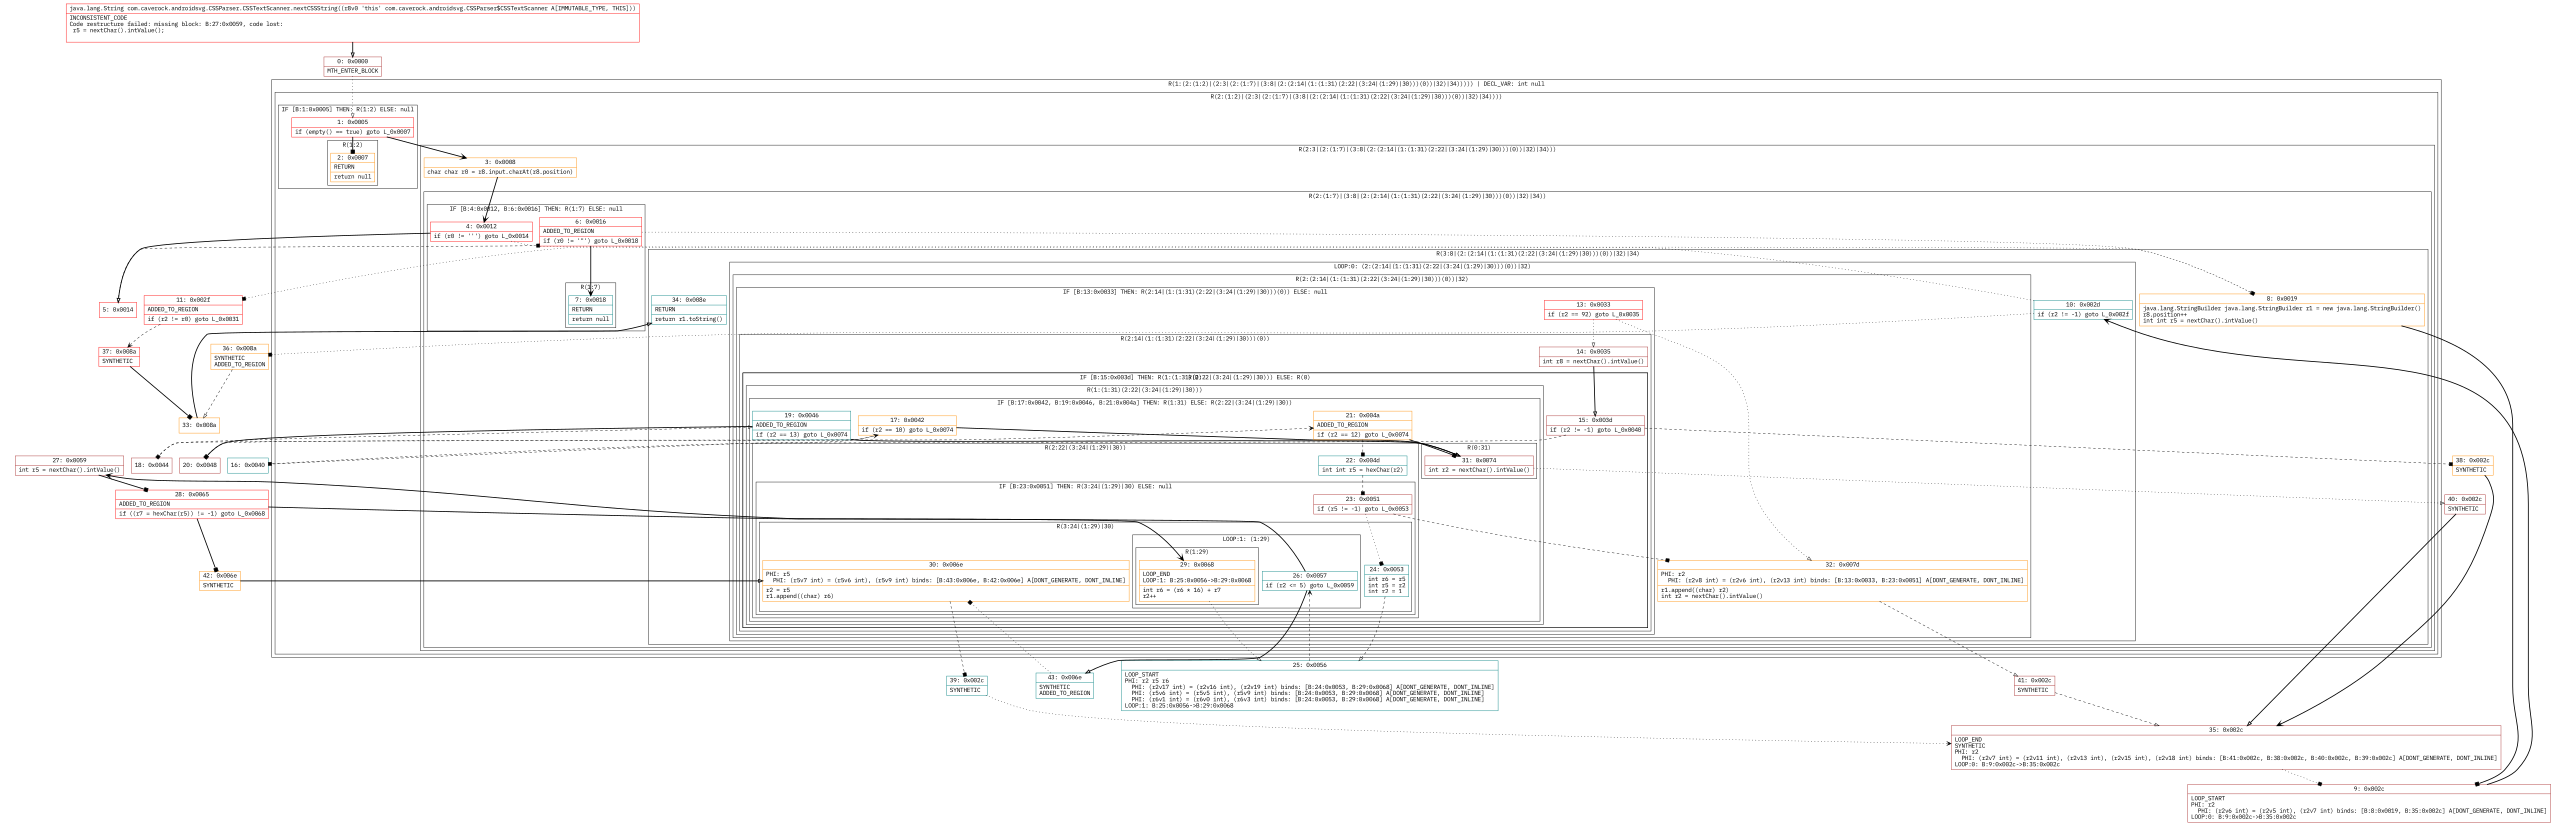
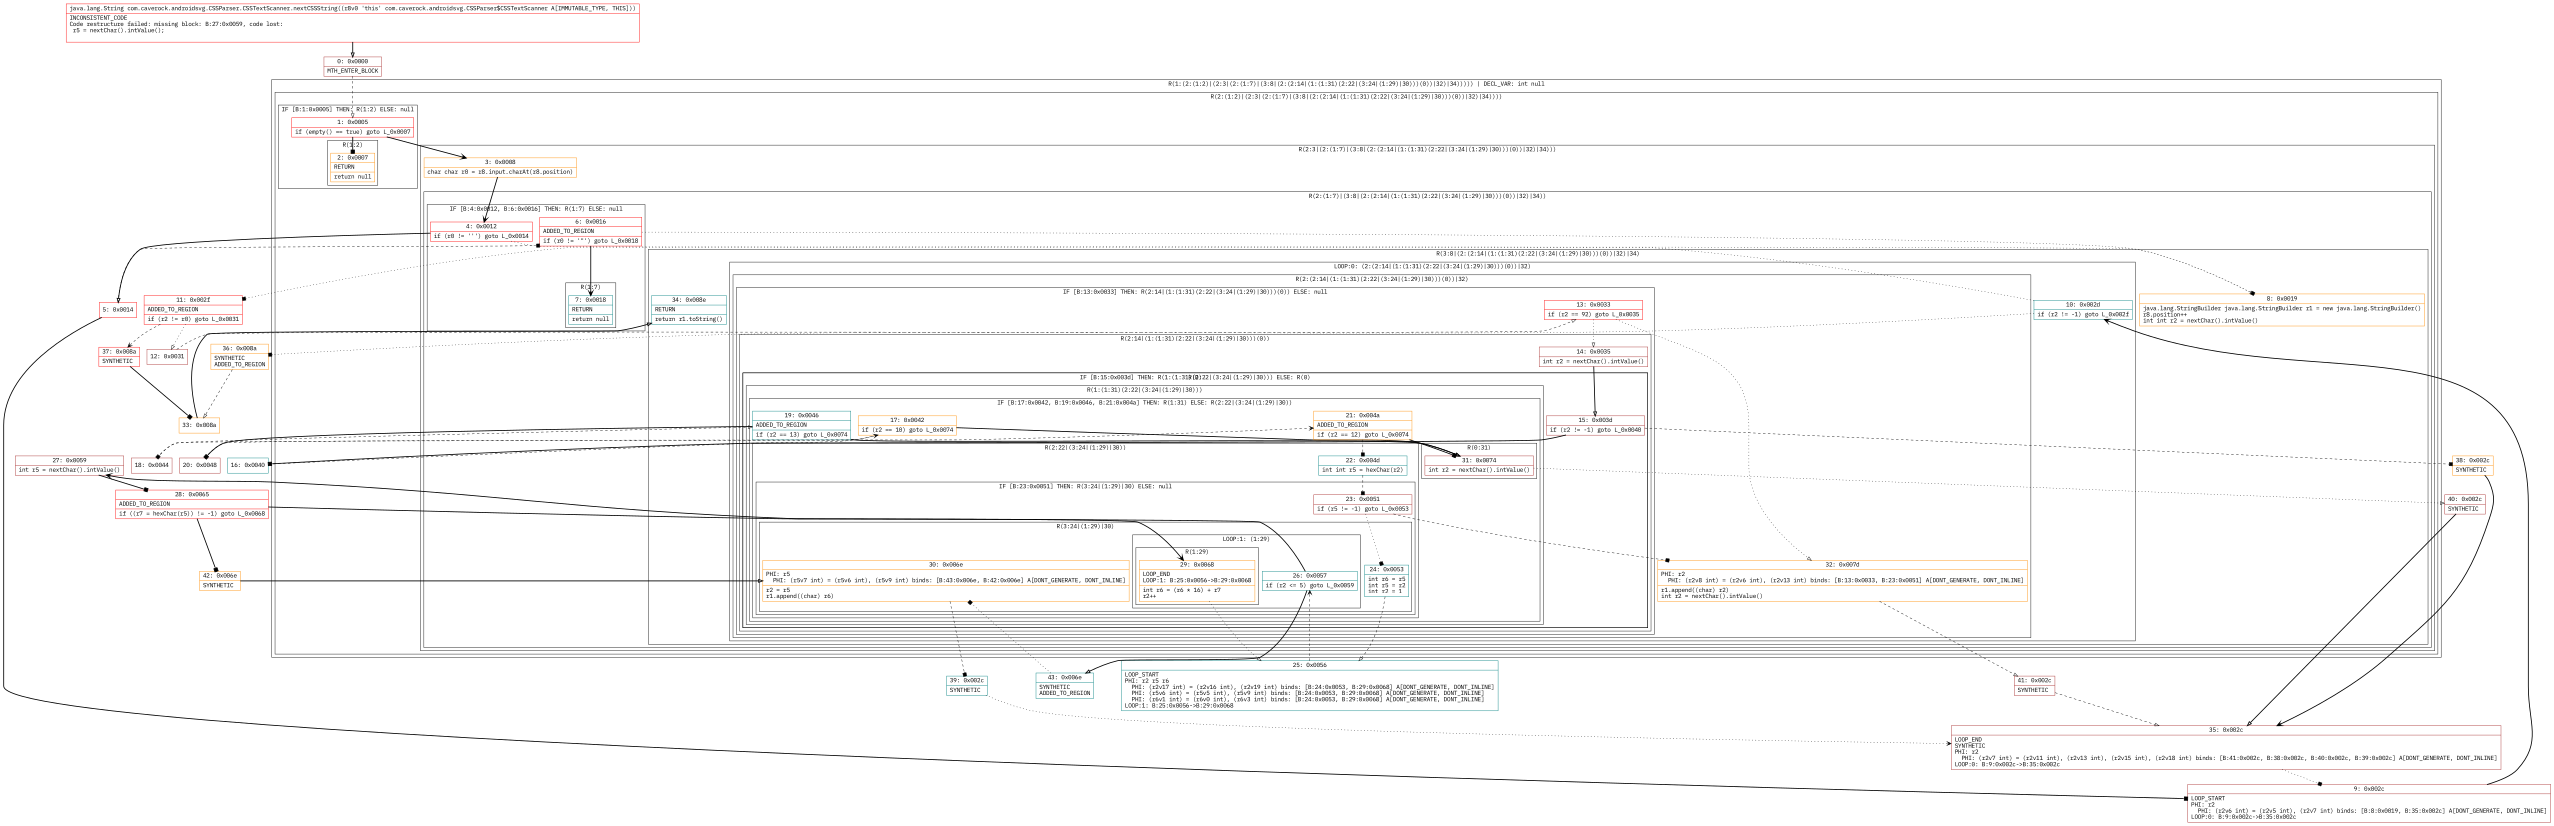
(353, 95) -> (353, 95)
(2201, 321) -> (2201, 321)
none -> (167, 357)
(1593, 362) -> (1593, 362)
(919, 443) -> (919, 443)
(2513, 533) -> (885, 758)
